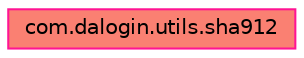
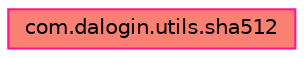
(152, 29) -> (152, 29)
